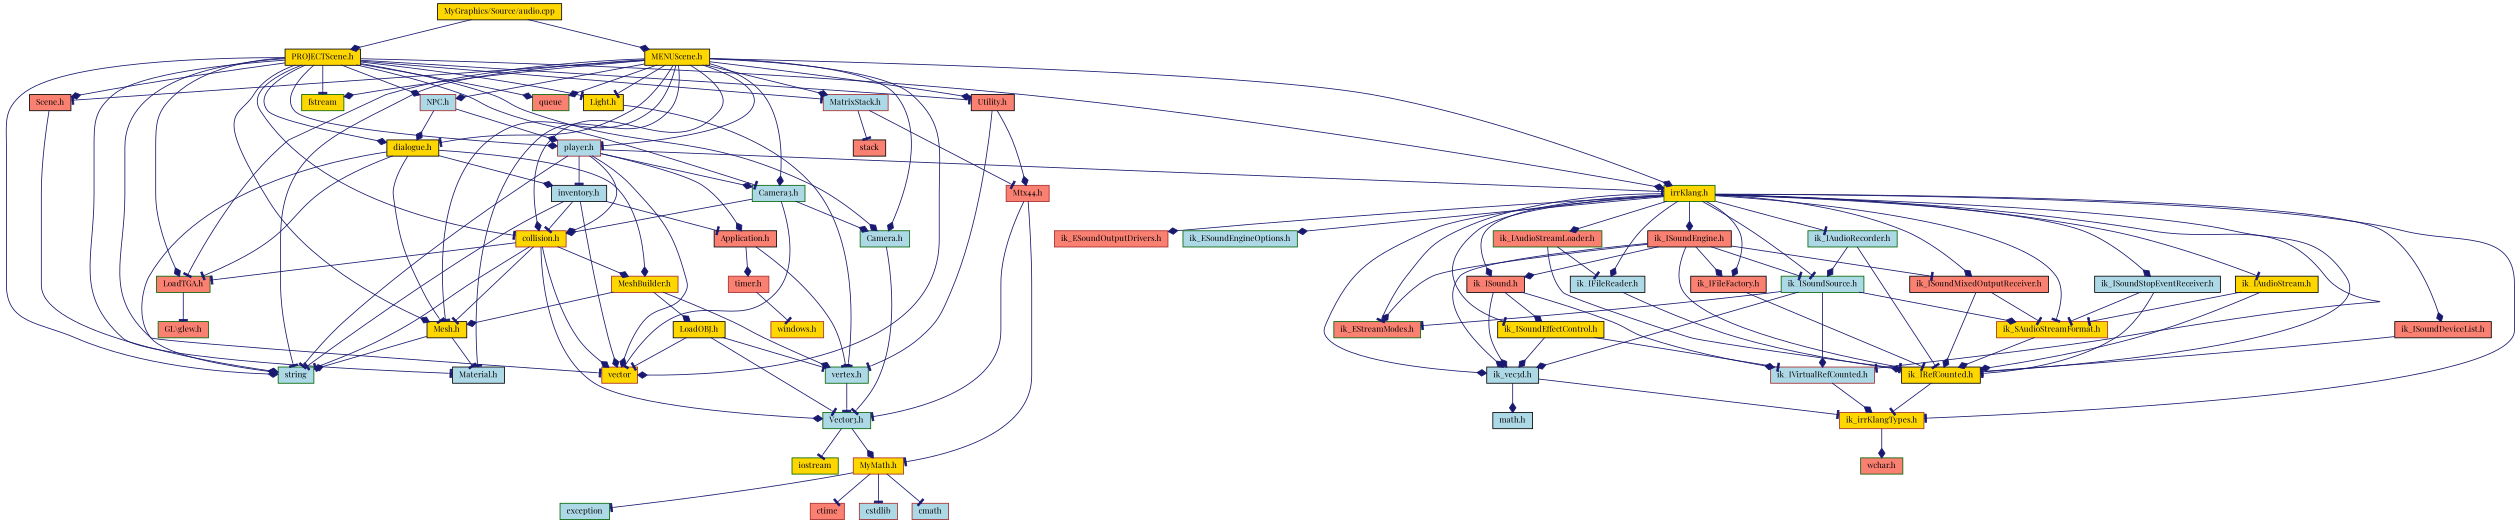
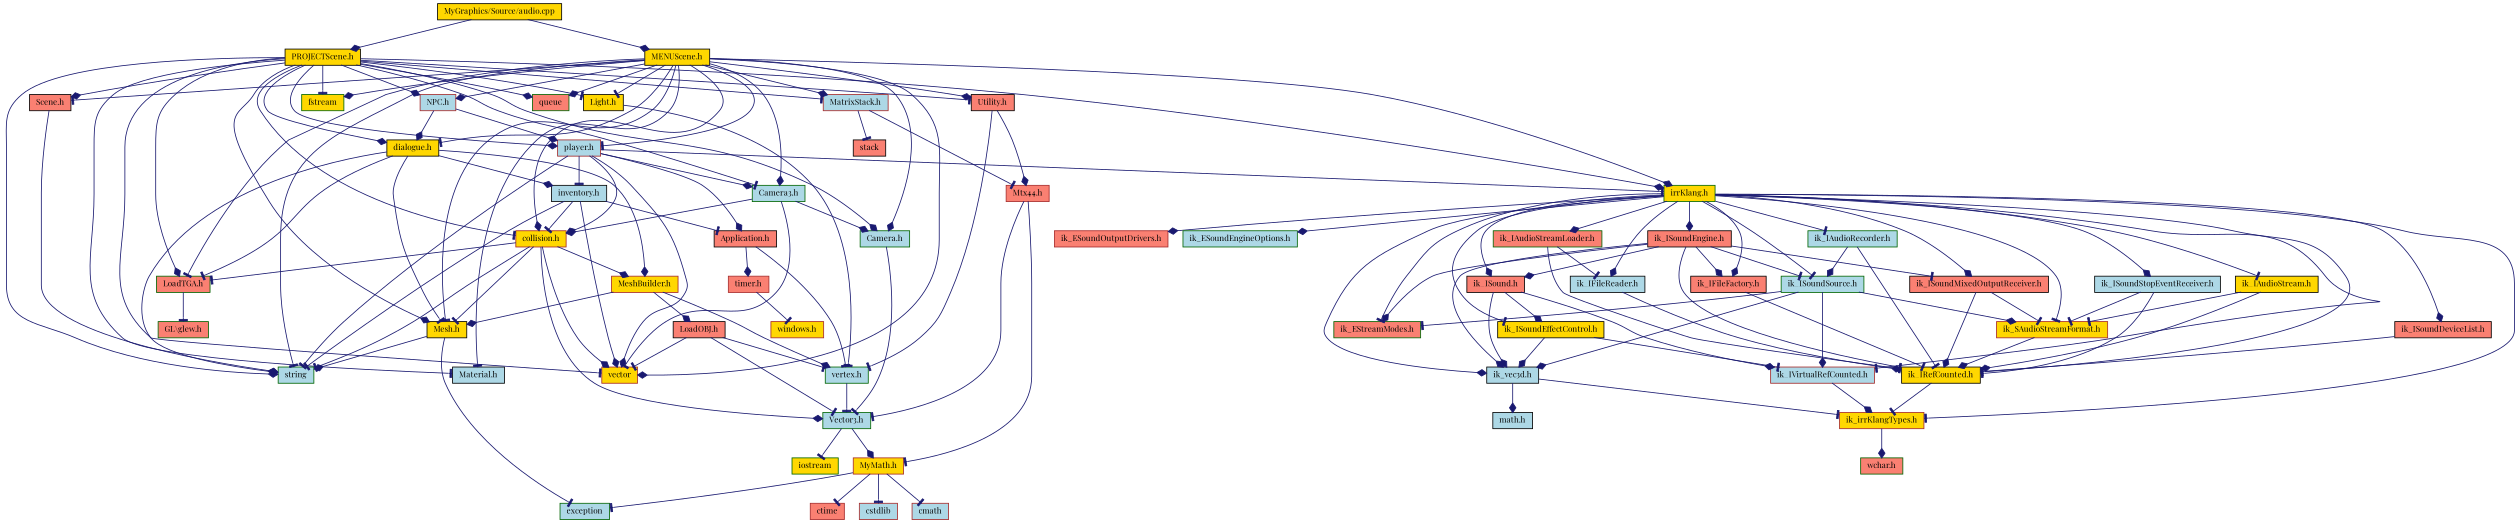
(699, 330) -> (699, 330)
(461, 351) -> (481, 435)
